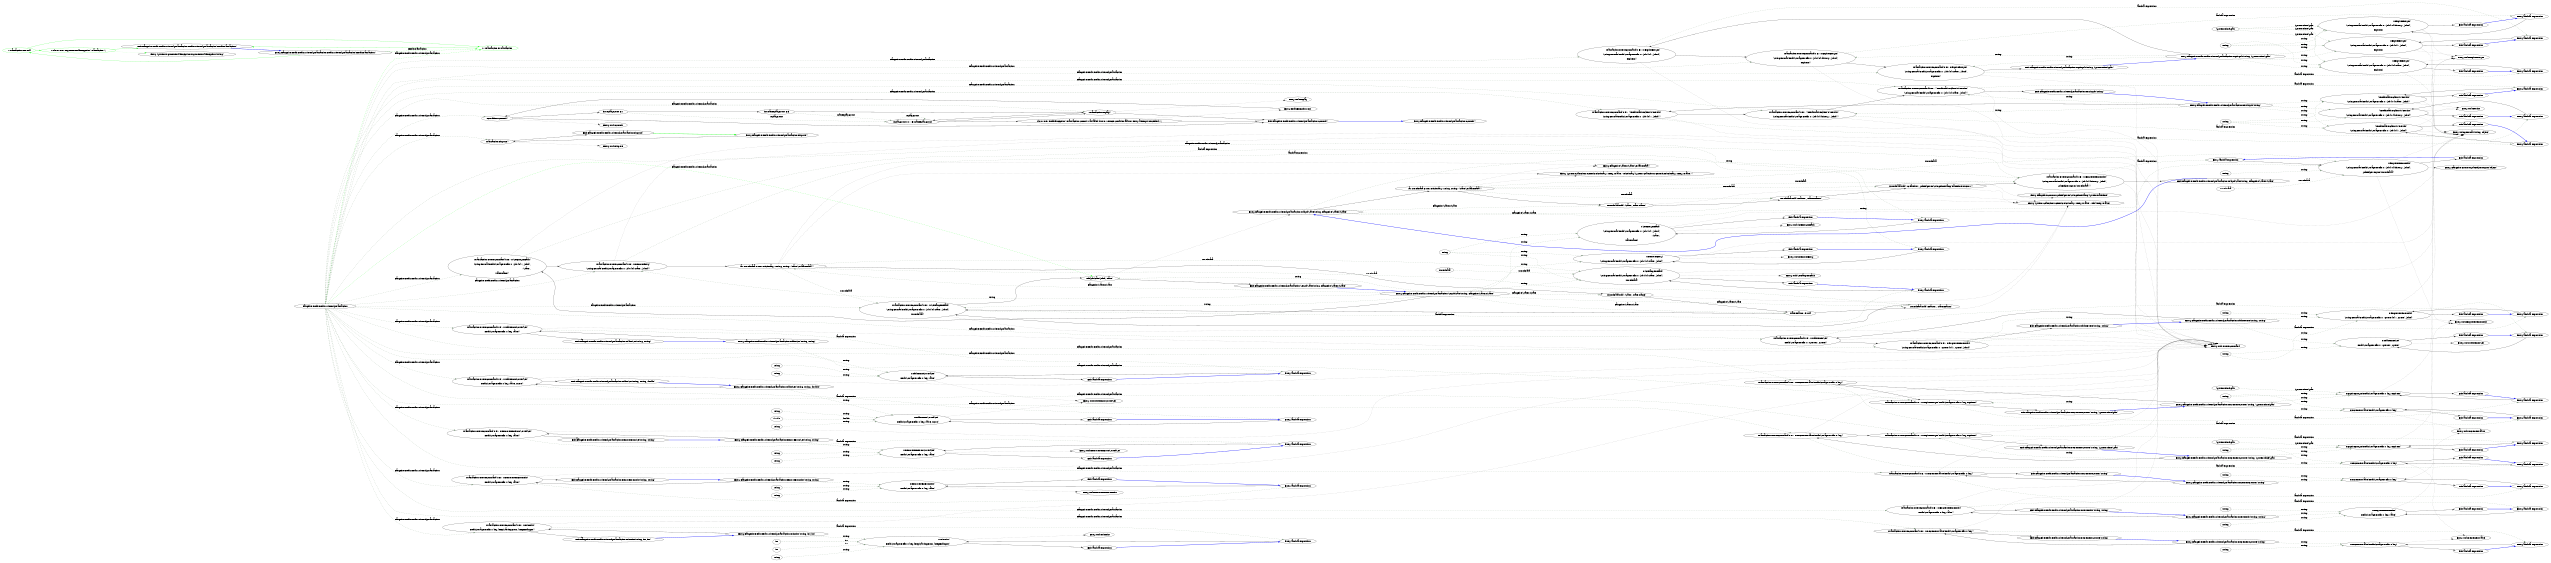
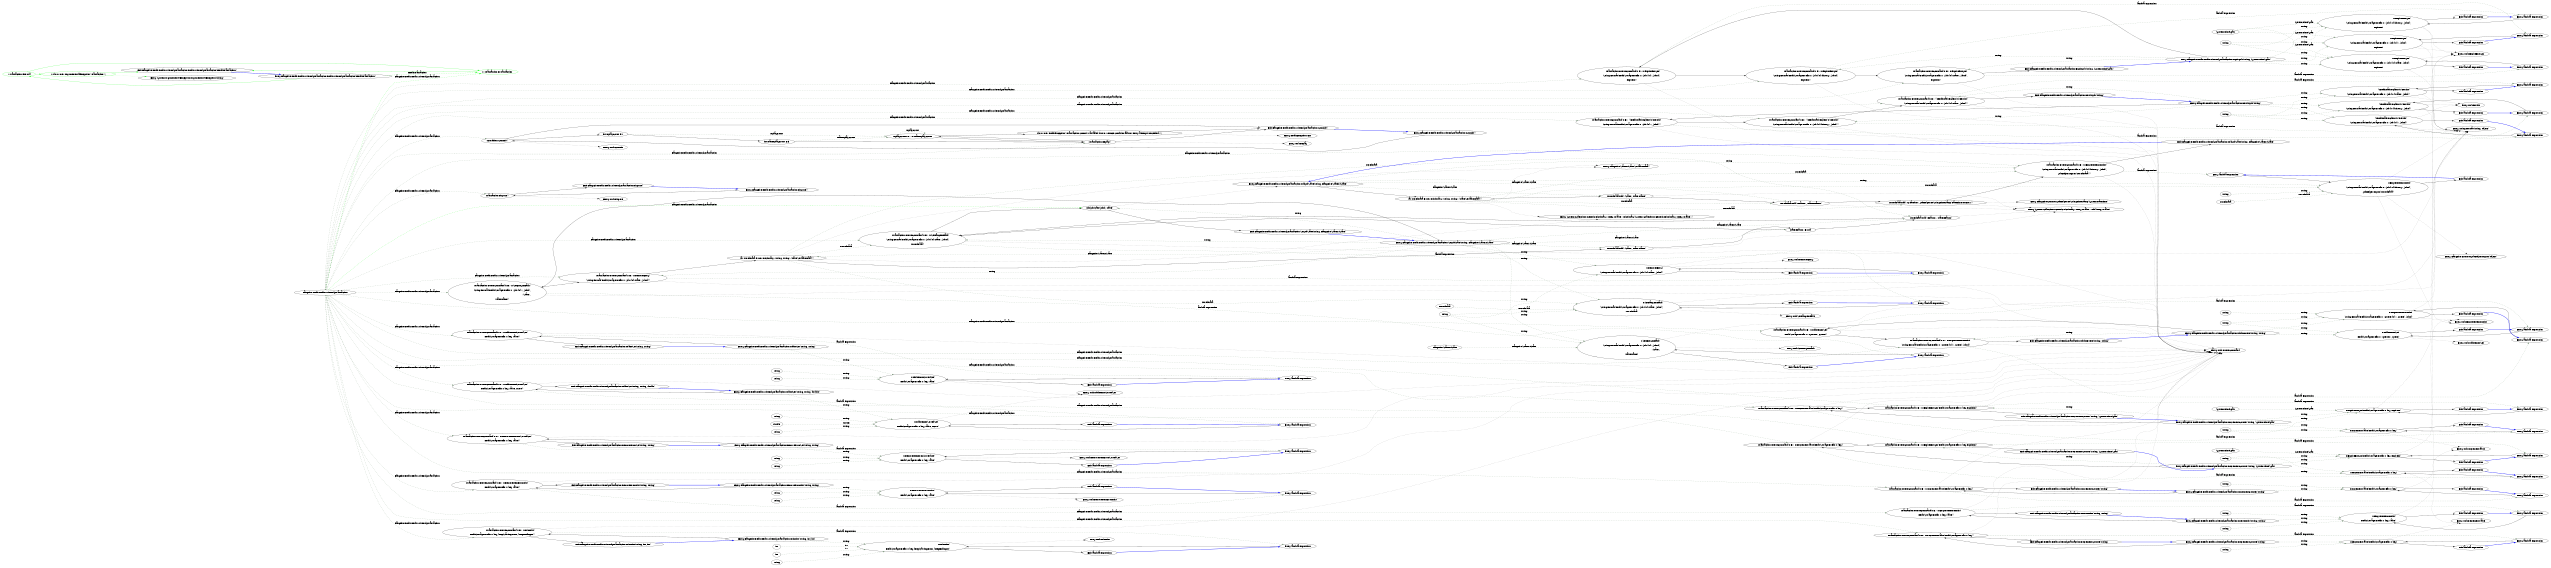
(892, 100) -> (970, 148)
(694, 134) -> (694, 188)
none -> (1445, 348)
